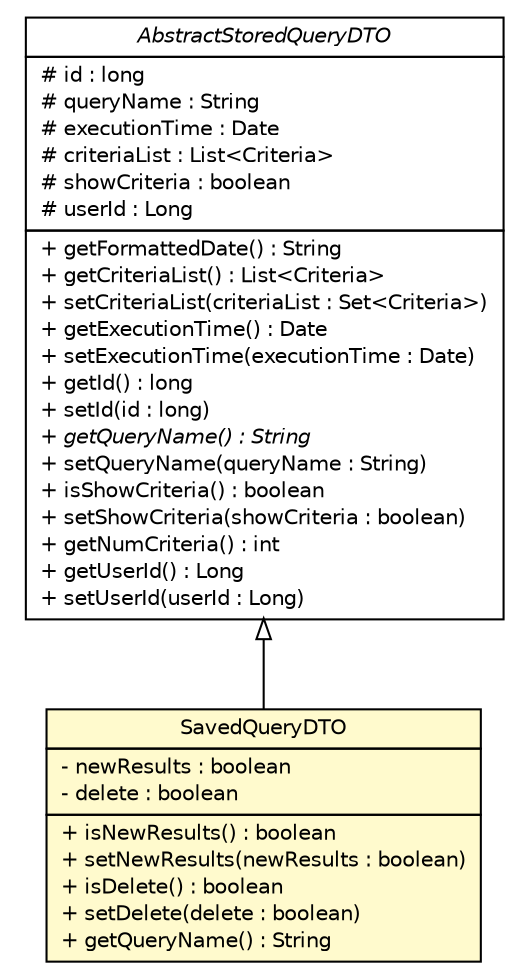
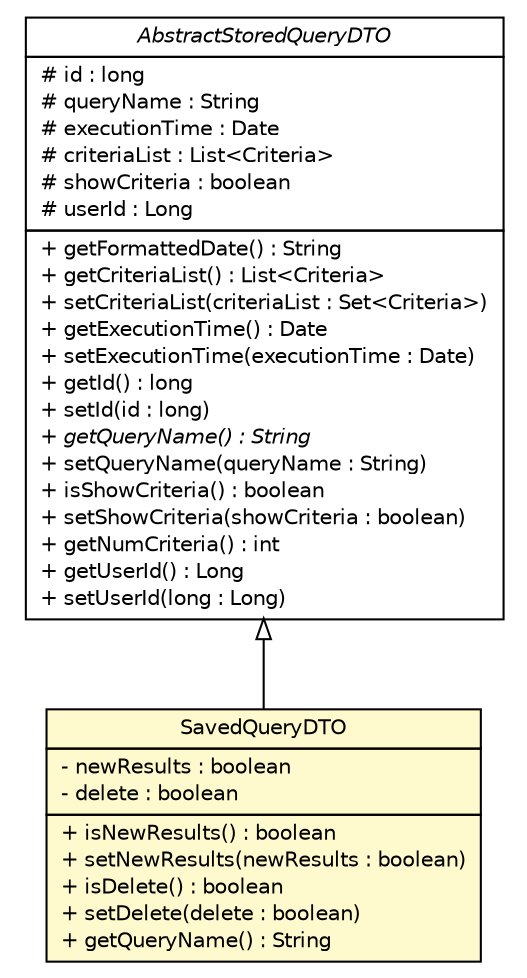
(173, 599) -> (163, 599)
